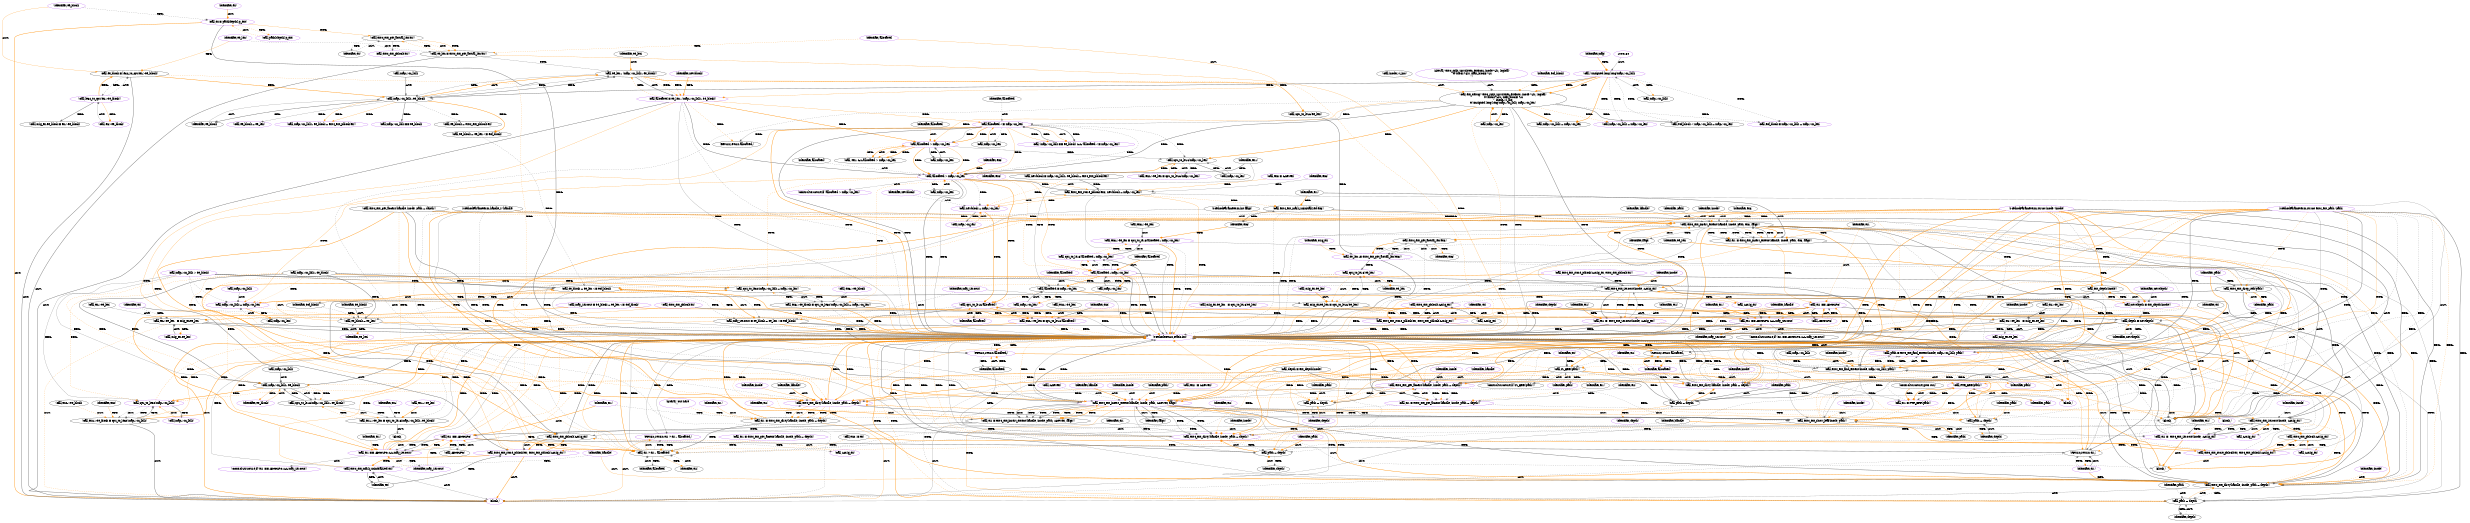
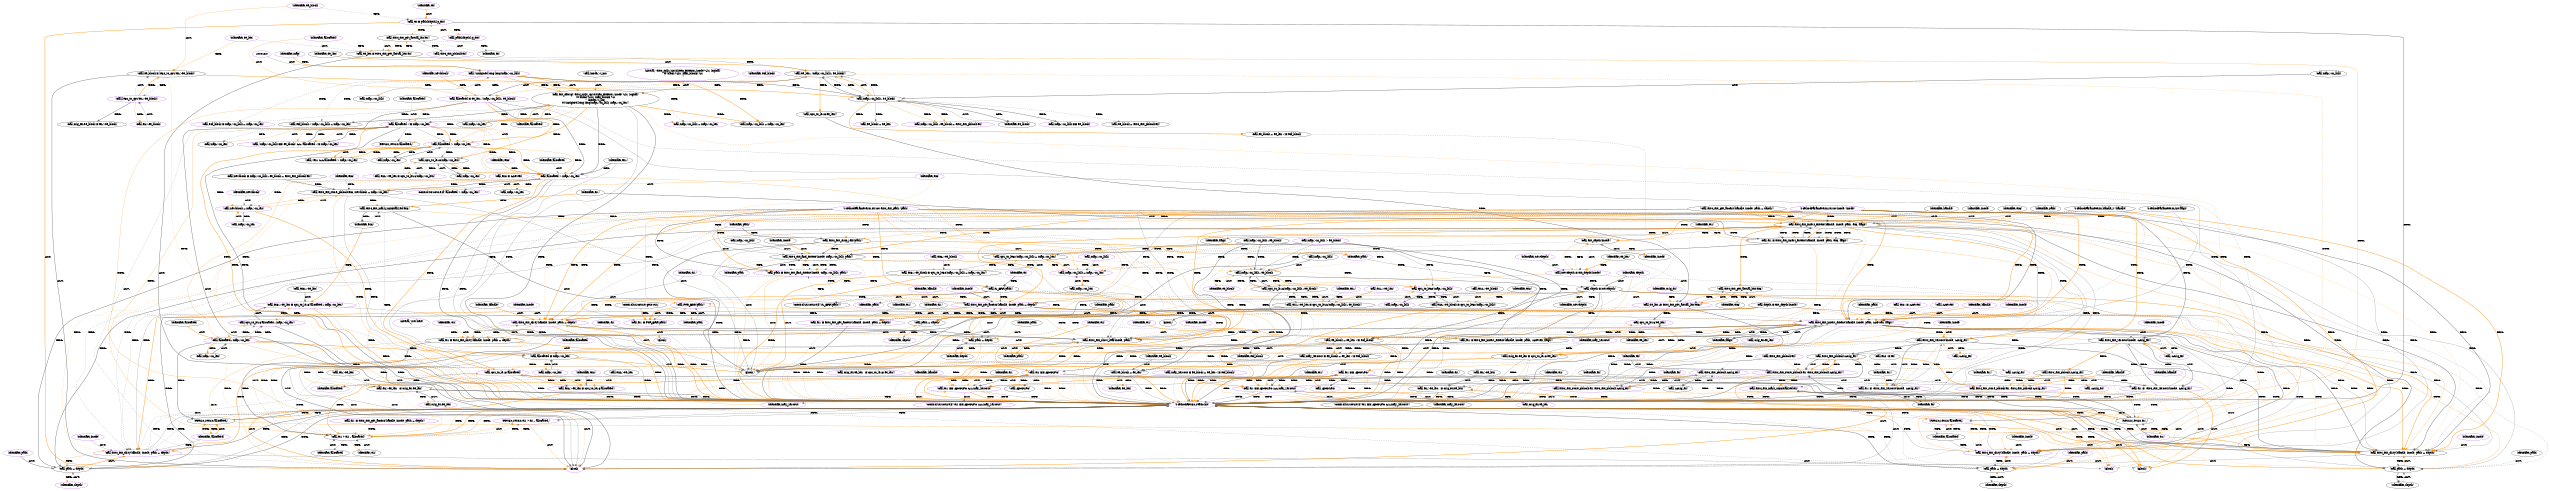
(1277, 273) -> (388, 305)
(1594, 273) -> none
(1540, 339) -> (746, 394)
(728, 340) -> (1159, 348)
